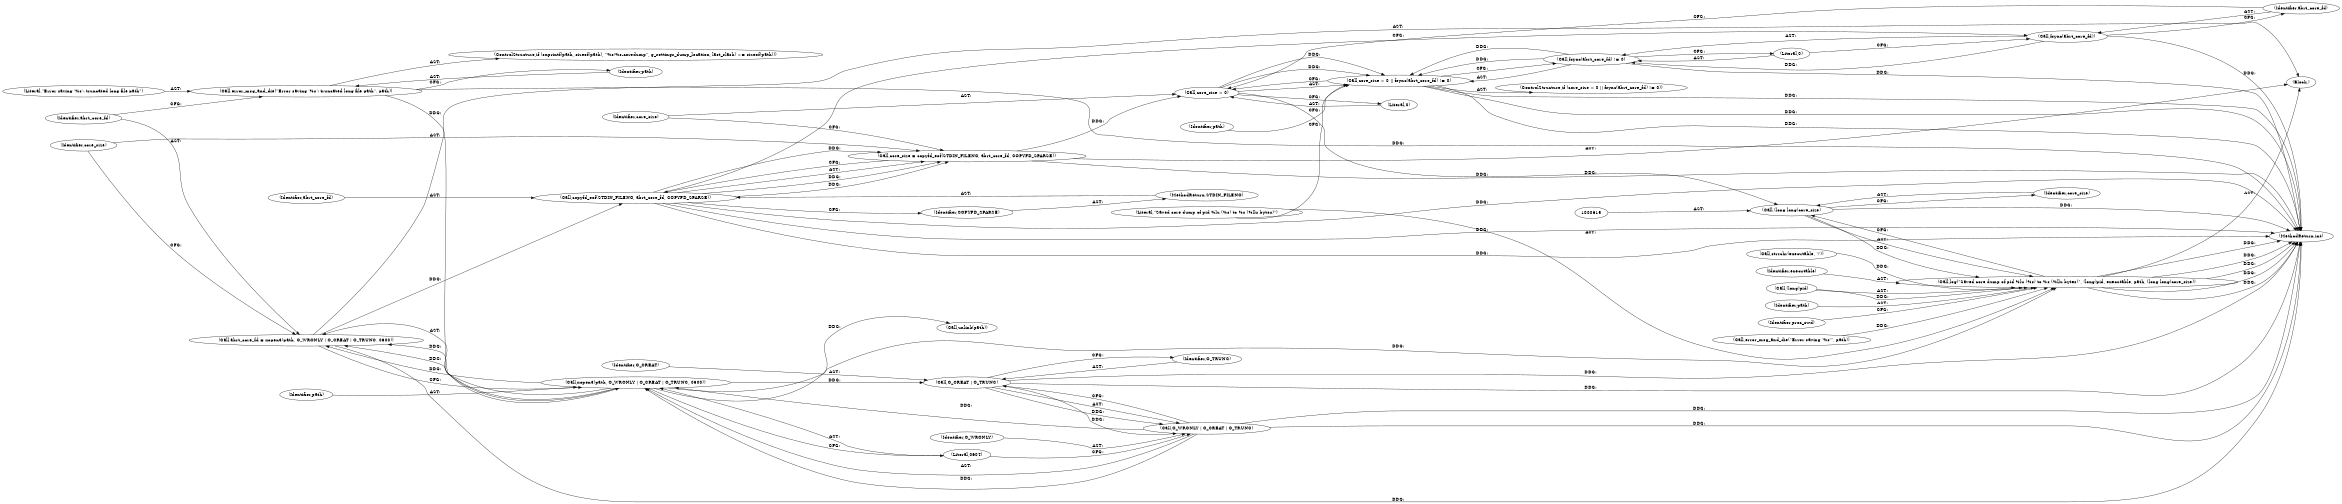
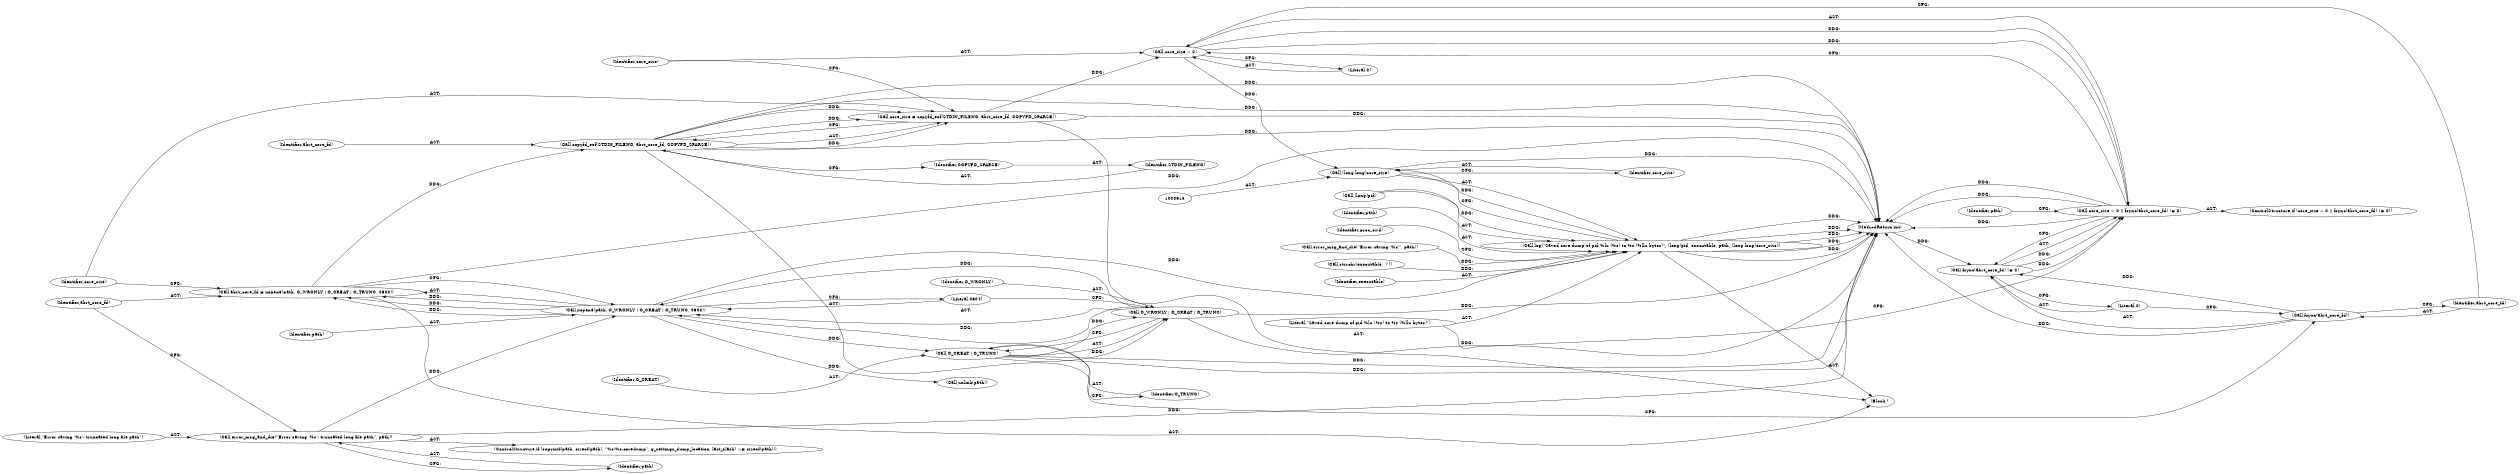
(2012, 78) -> (1930, 248)
(1207, 195) -> (1175, 165)
